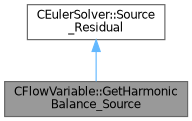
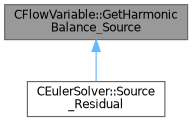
(96, 67) -> (96, 67)
